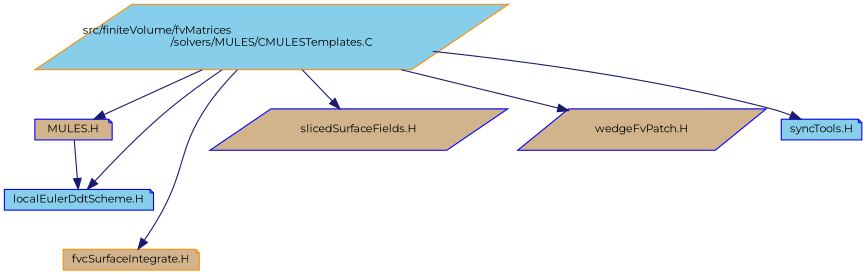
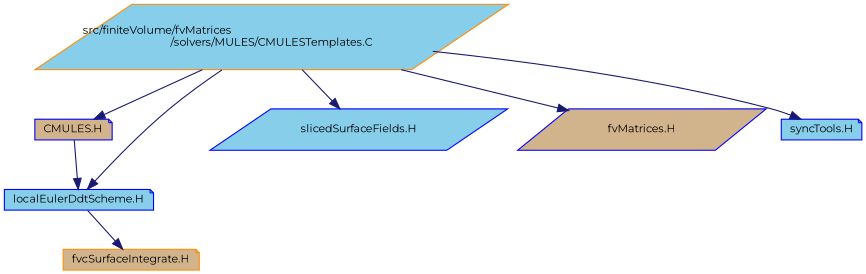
(74, 130) -> (74, 130)
(359, 130) -> (359, 130)
(642, 130) -> (642, 130)
(185, 152) -> (101, 226)
